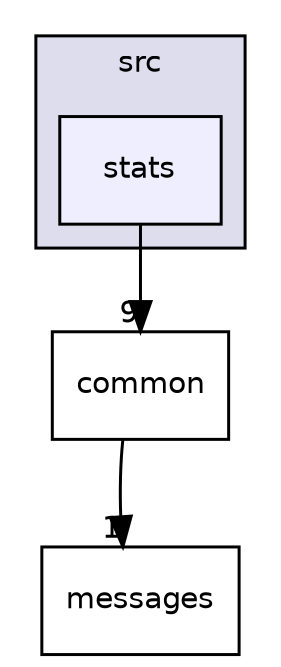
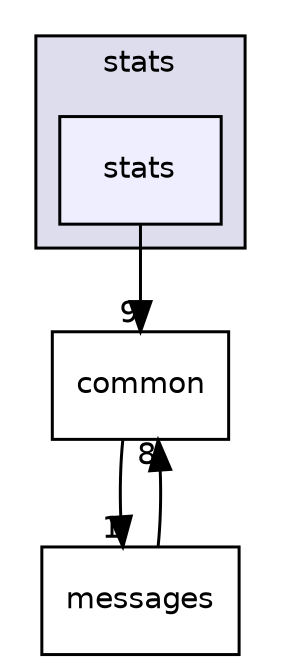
(140, 64) -> (140, 64)
none -> (160, 508)
